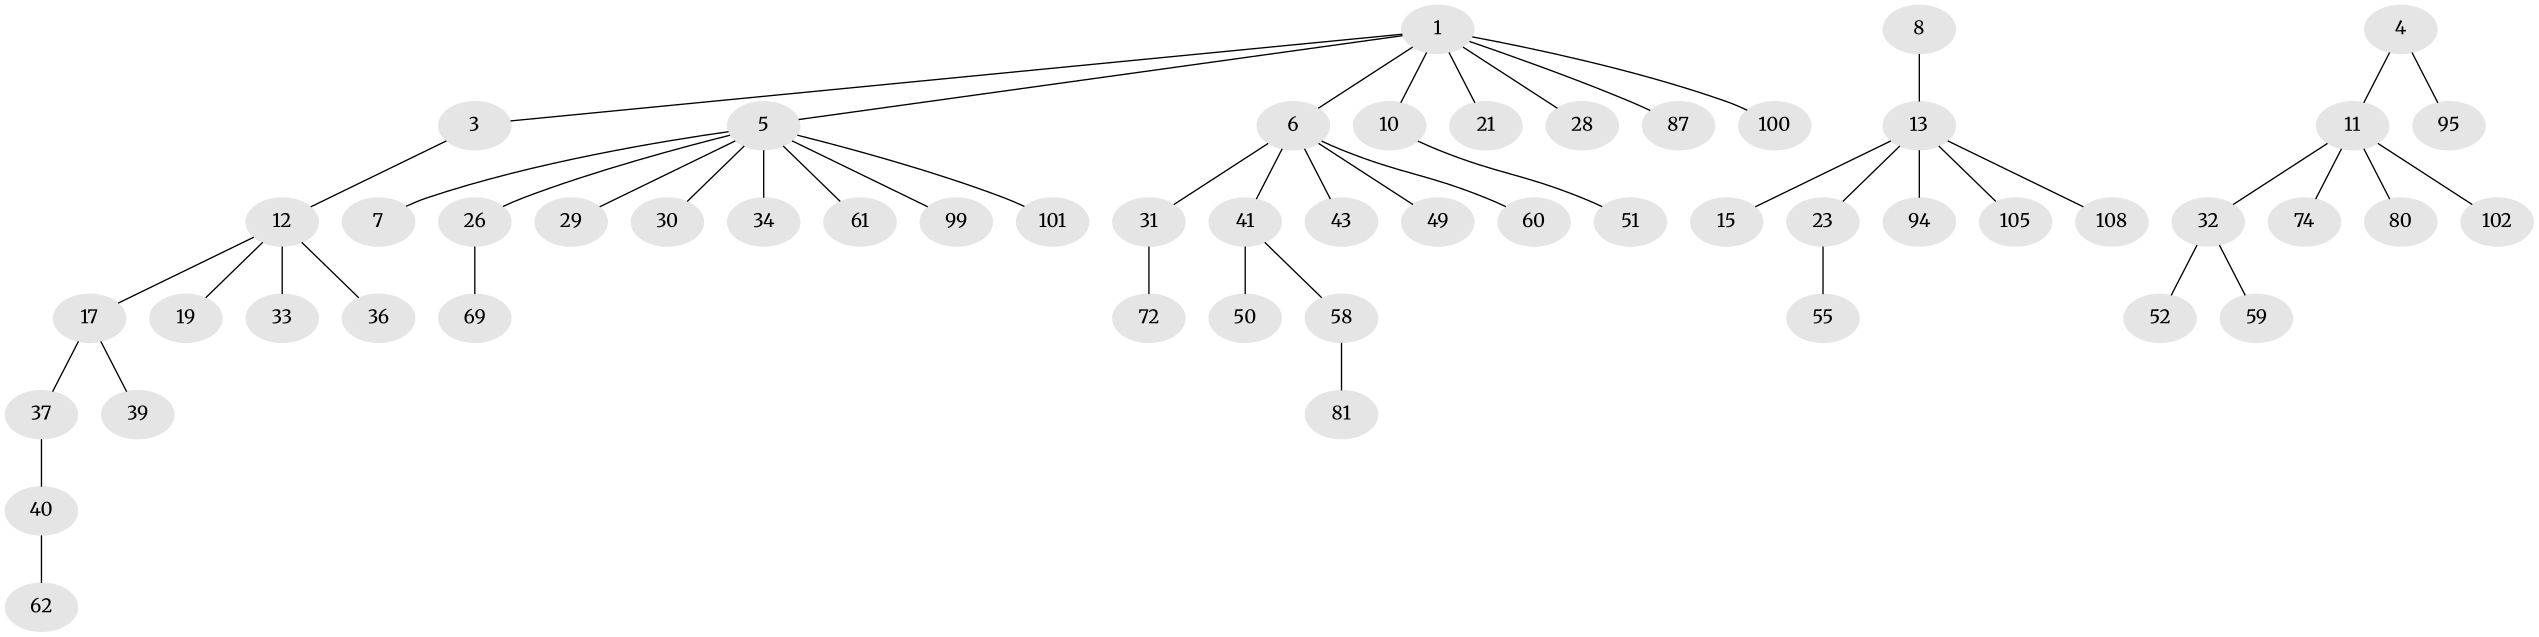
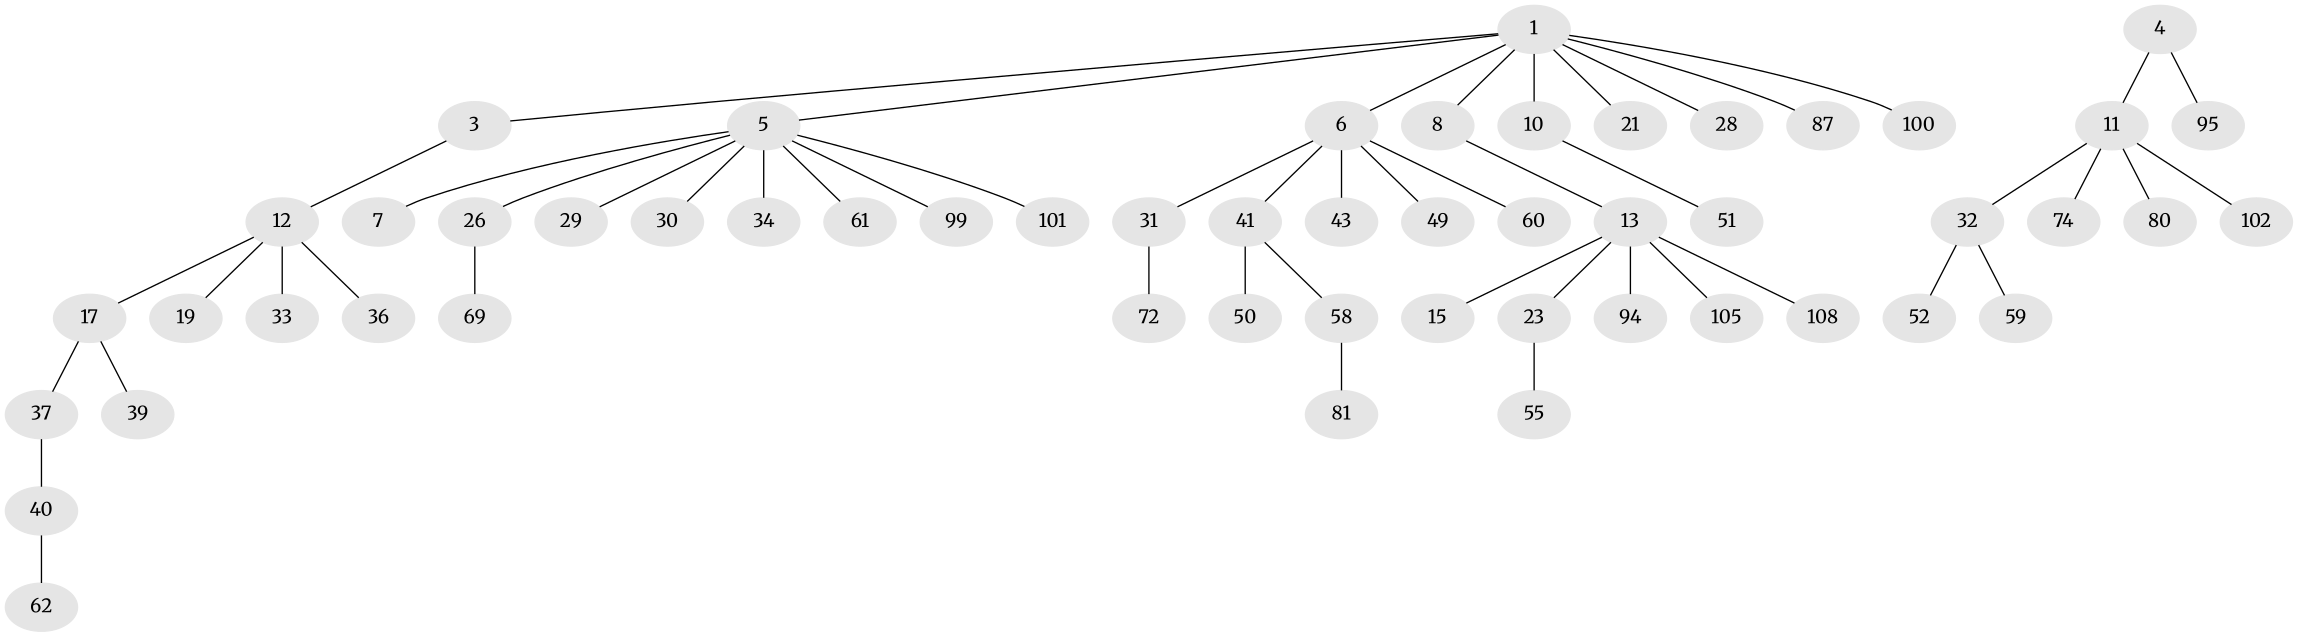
none -> (1486, 77)
